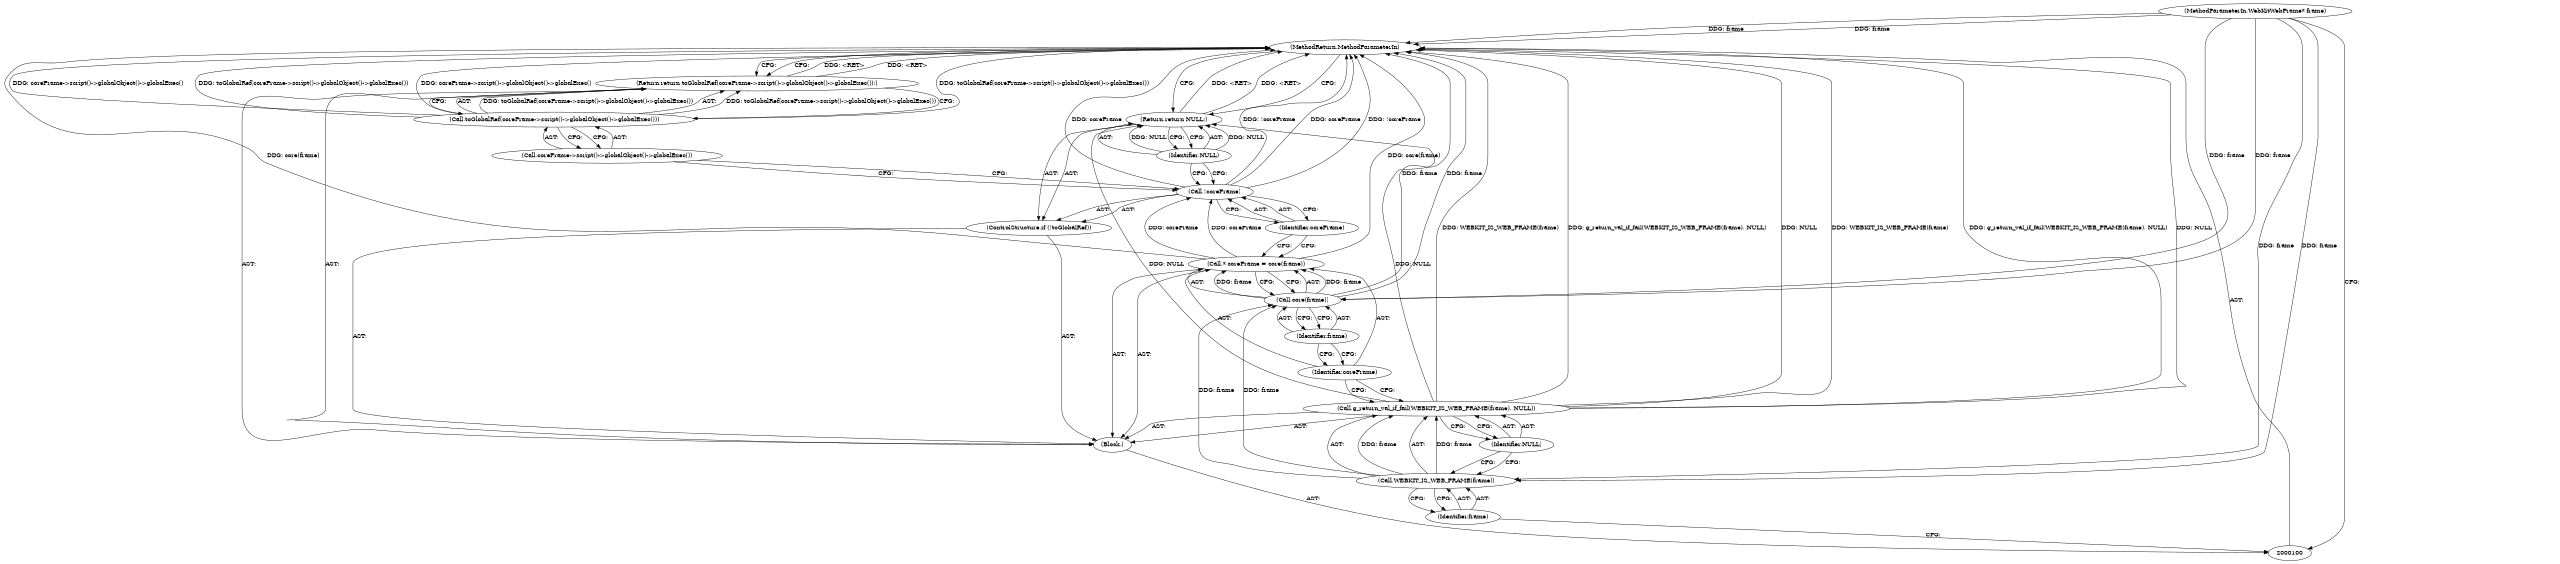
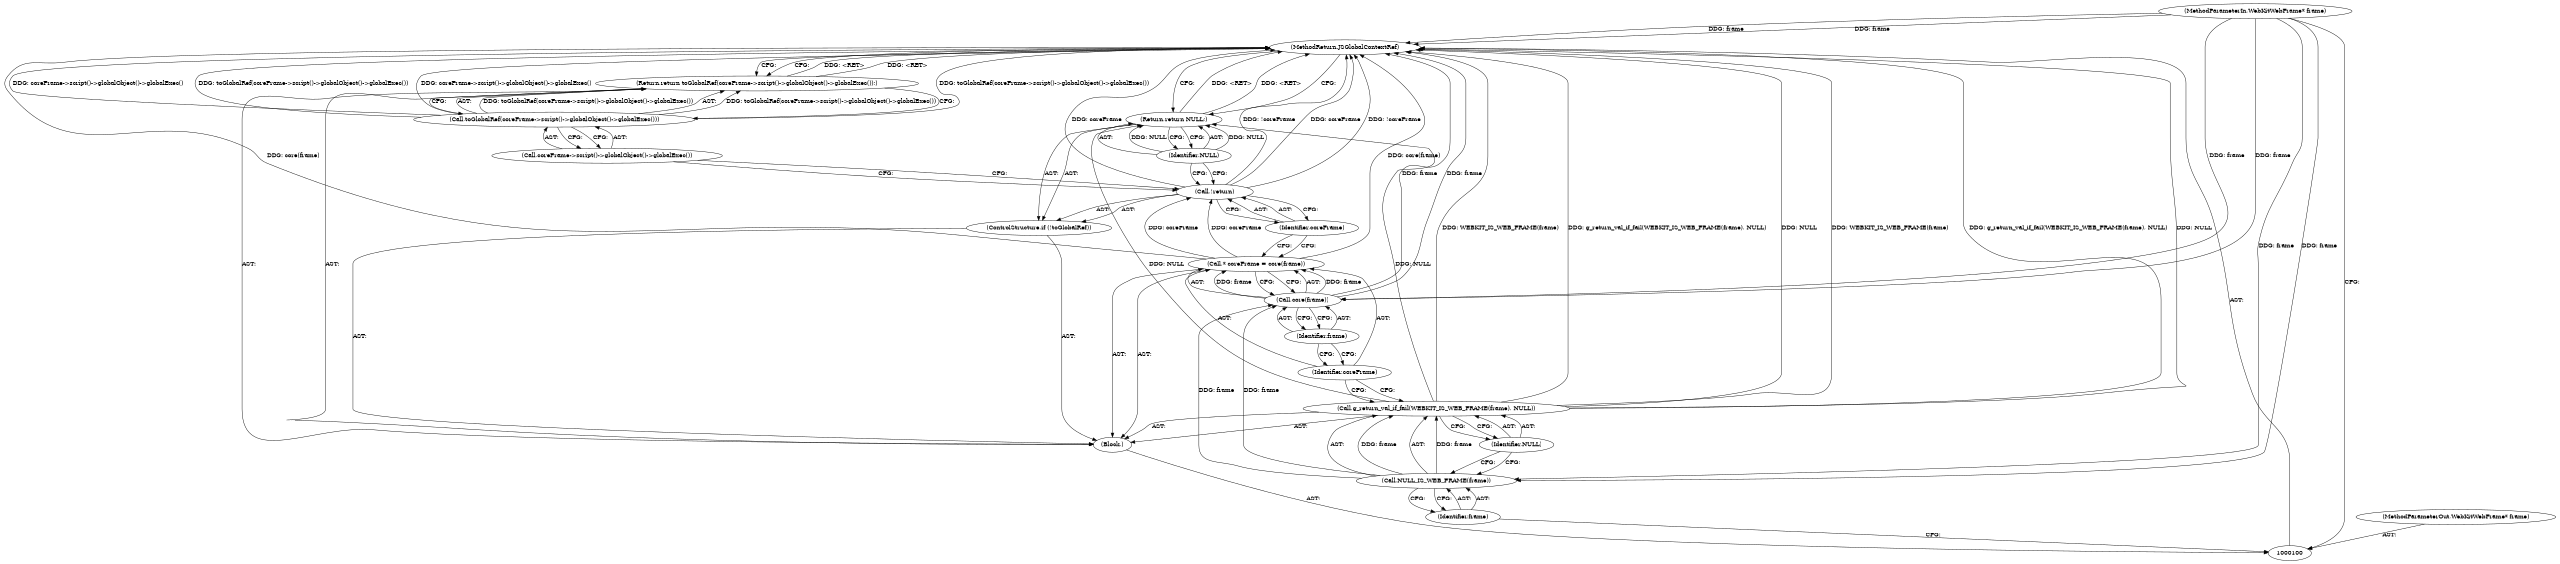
(1345, 47) -> (1345, 47)
(1215, 192) -> (1215, 192)
(1436, 481) -> (1436, 481)
none -> (2456, 517)
(2290, 553) -> (2290, 553)
